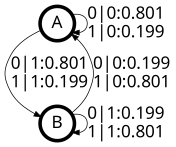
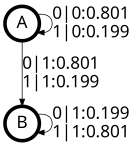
(93, 77) -> none
